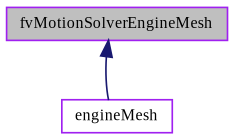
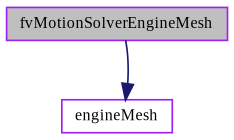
(106, 79) -> (128, 62)
